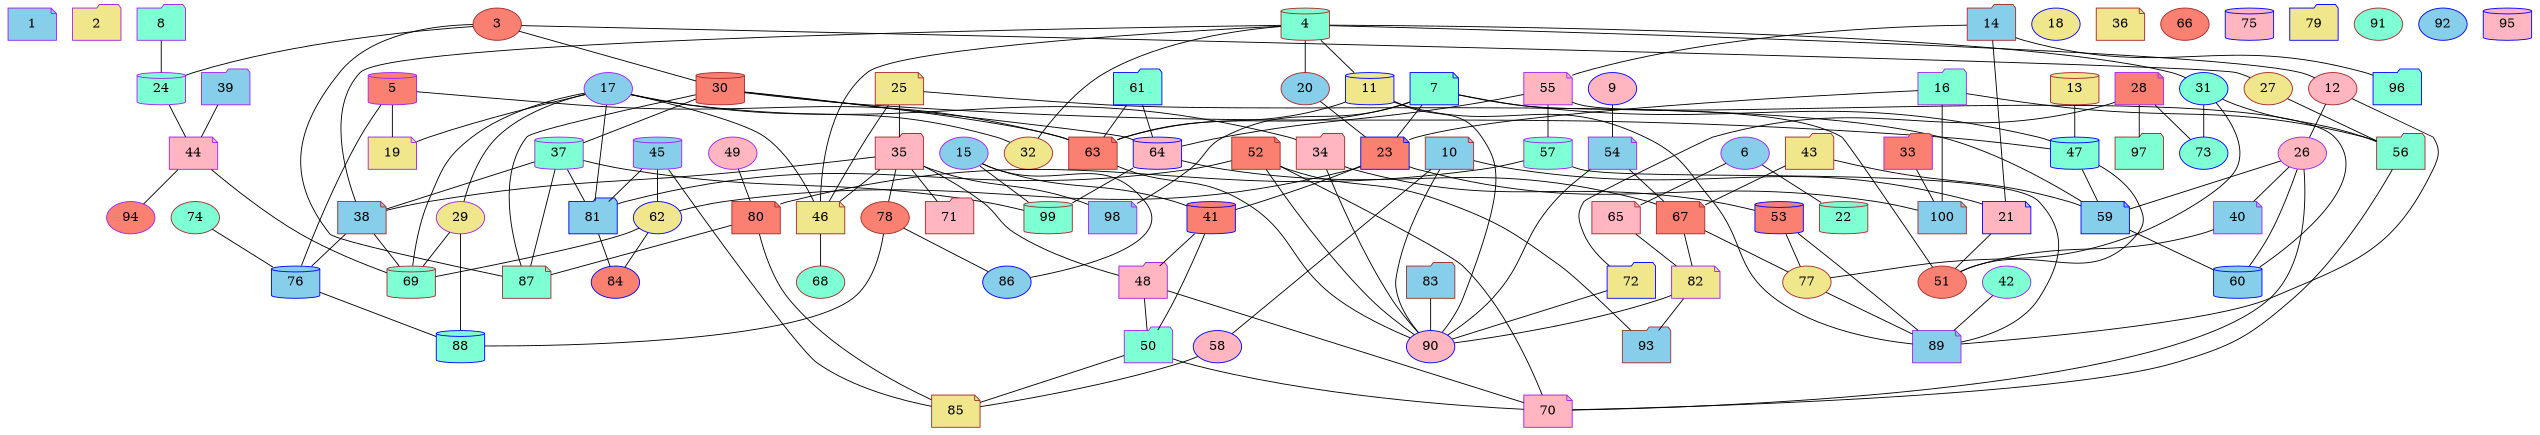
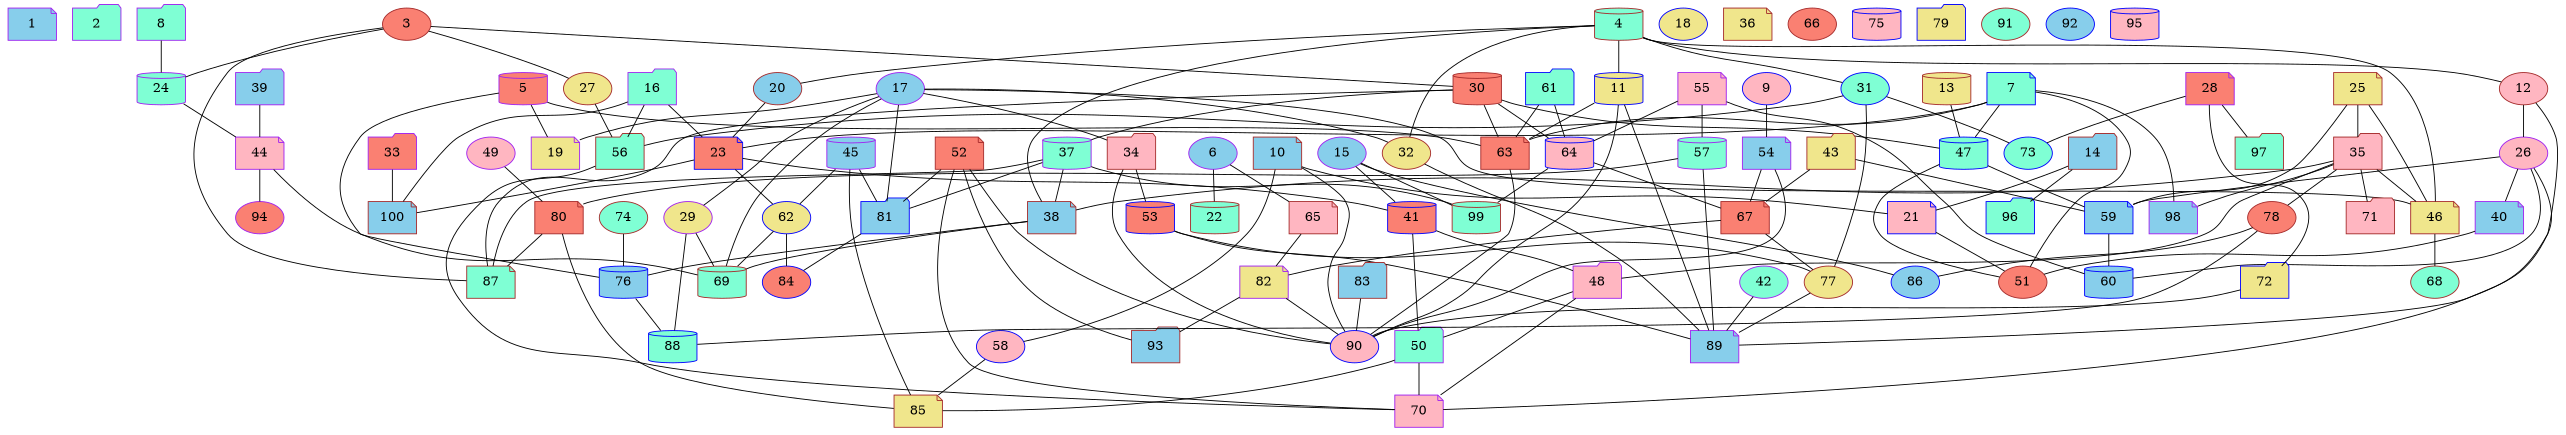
(97, 24) -> (97, 24)
(1719, 44) -> none
none -> (1565, 226)
